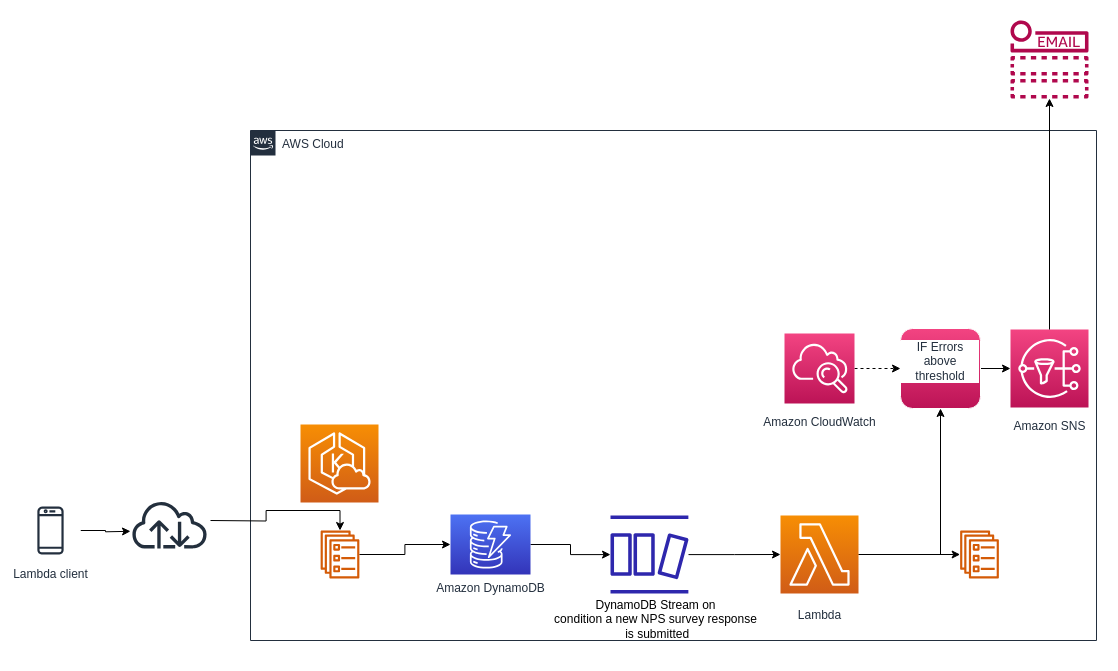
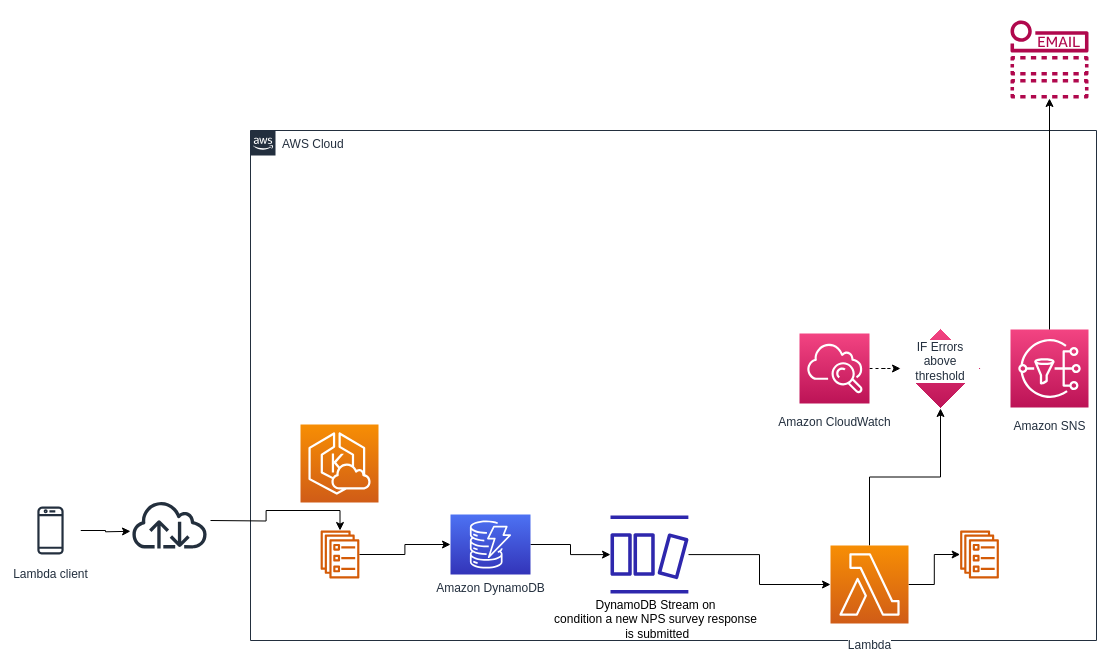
(820, 369) -> (835, 369)
(941, 369) -> (941, 369)
(1000, 369) -> none
(820, 555) -> (870, 585)
